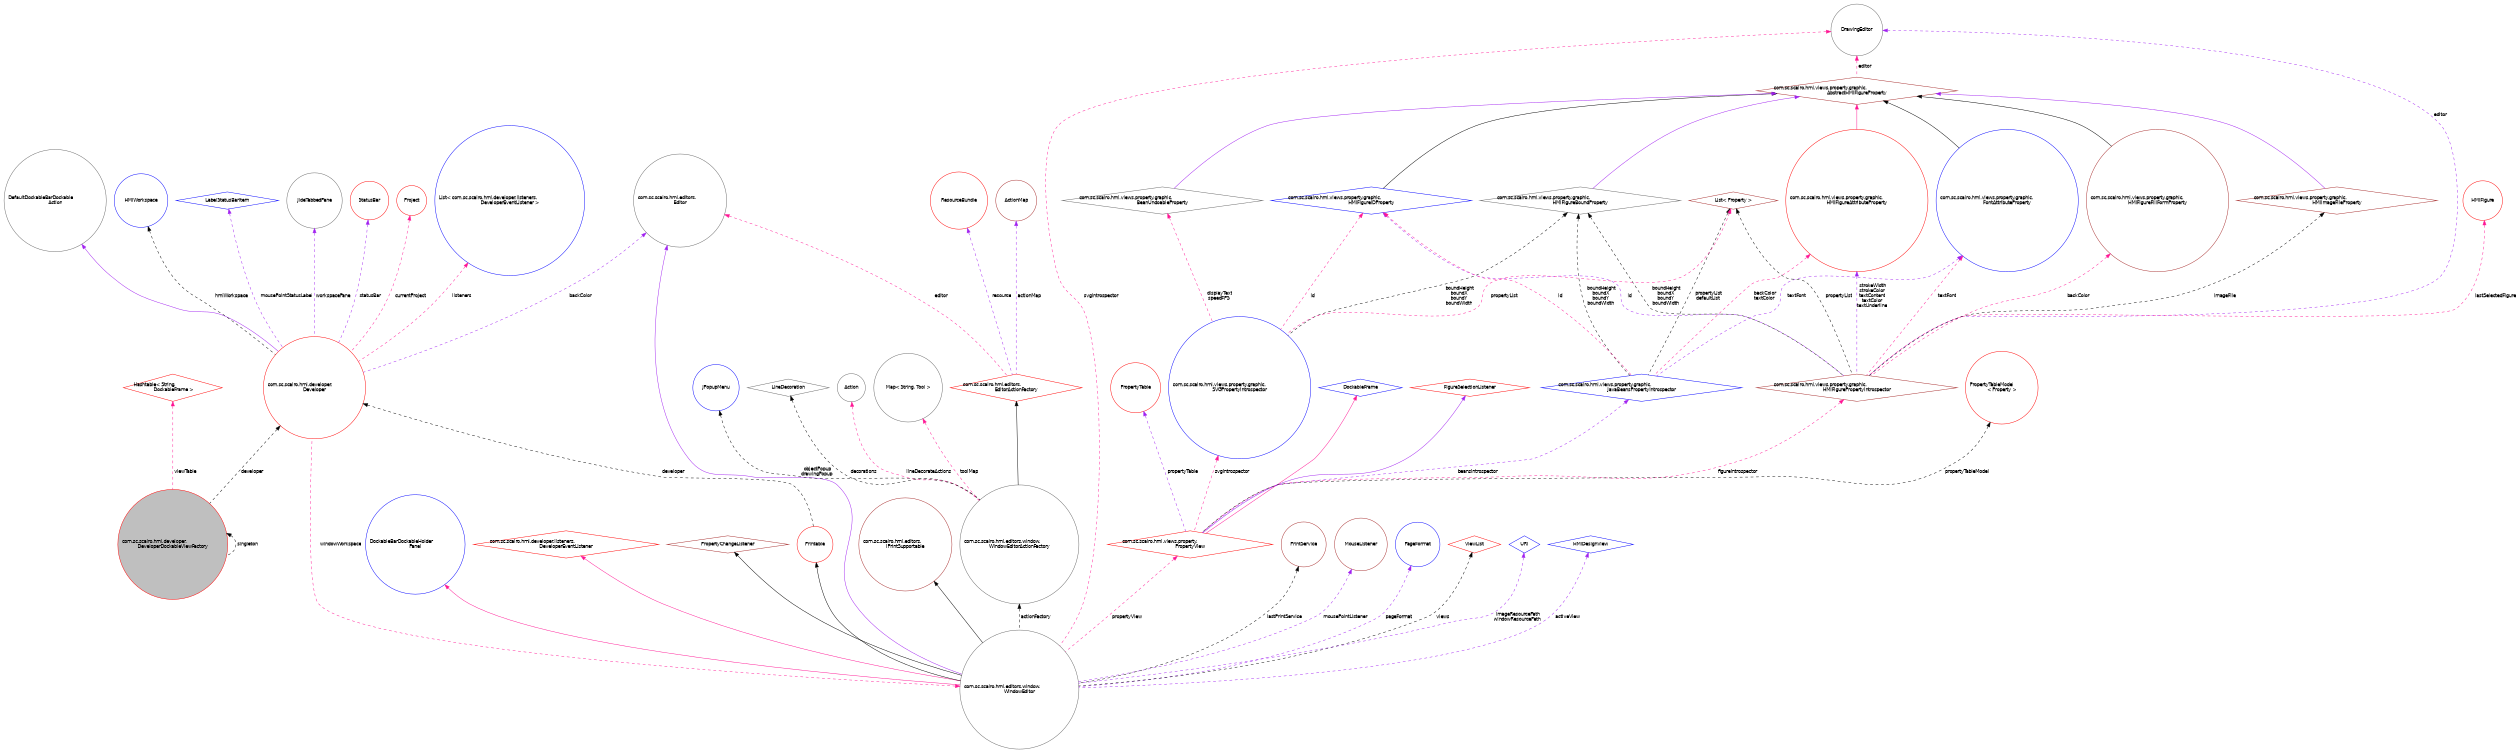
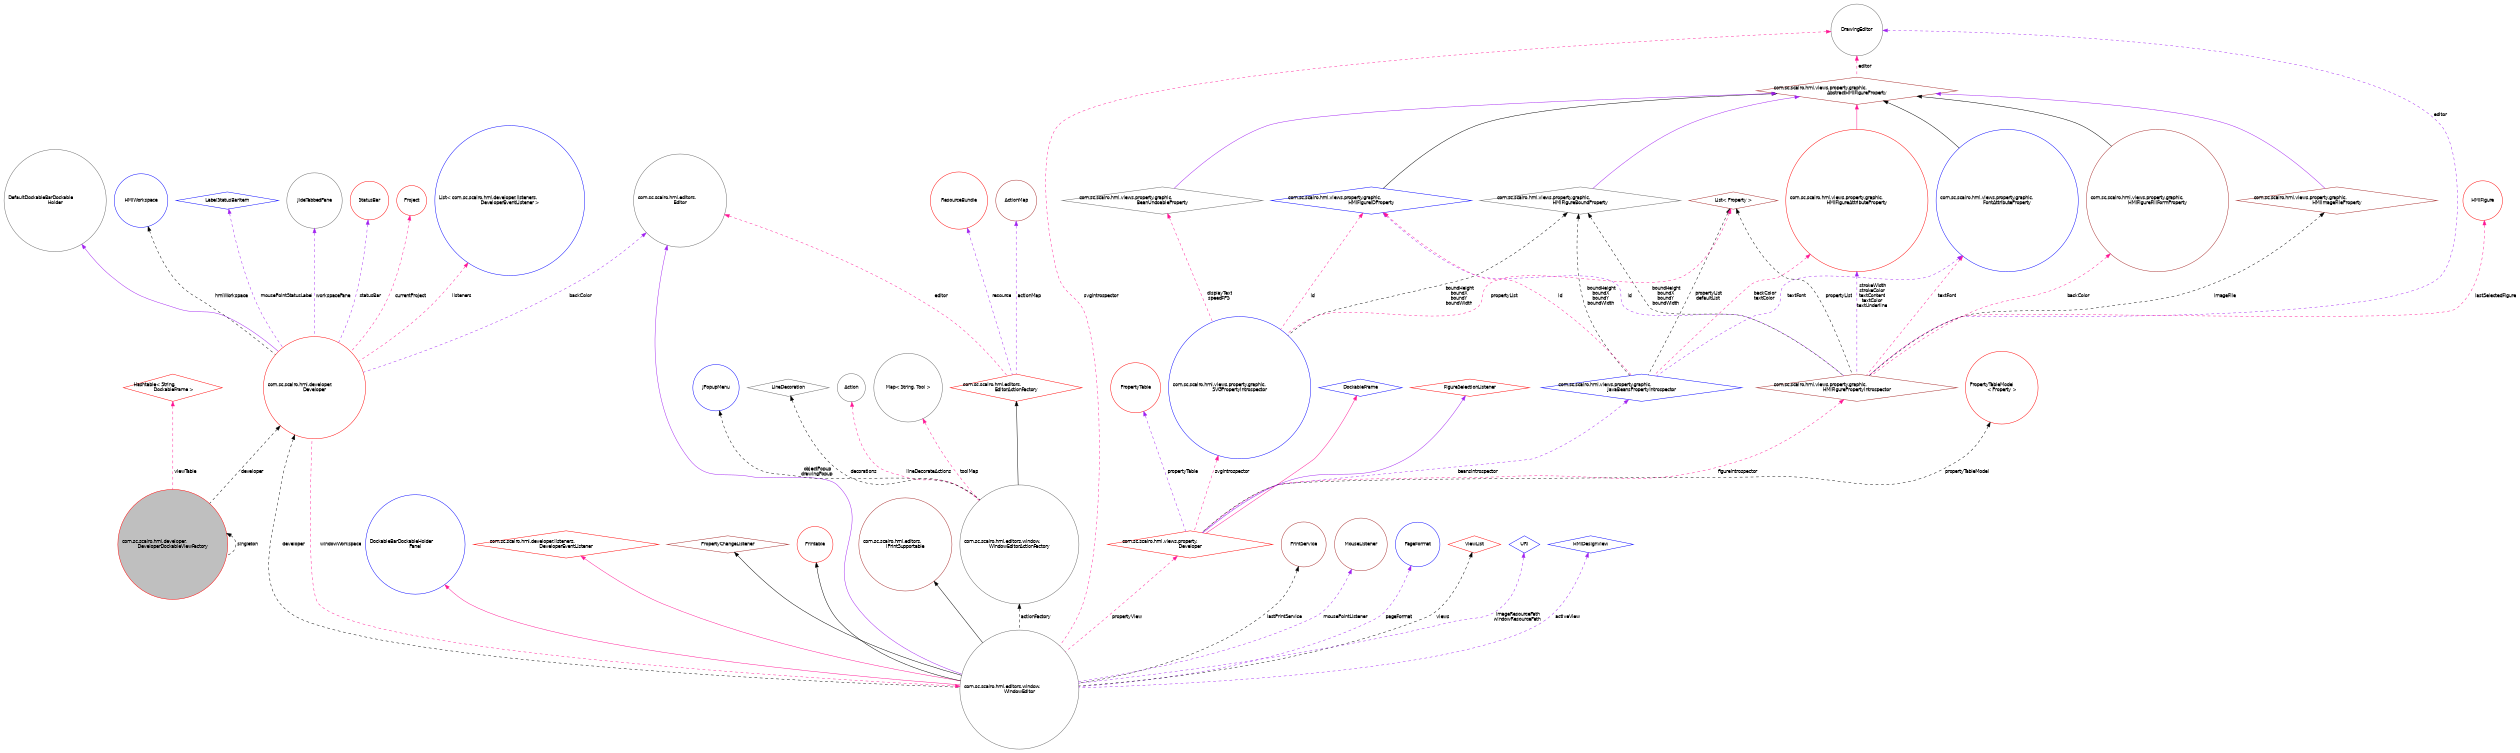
(55, 201) -> (55, 201)
(601, 466) -> (531, 660)
(1190, 544) -> (1190, 544)
